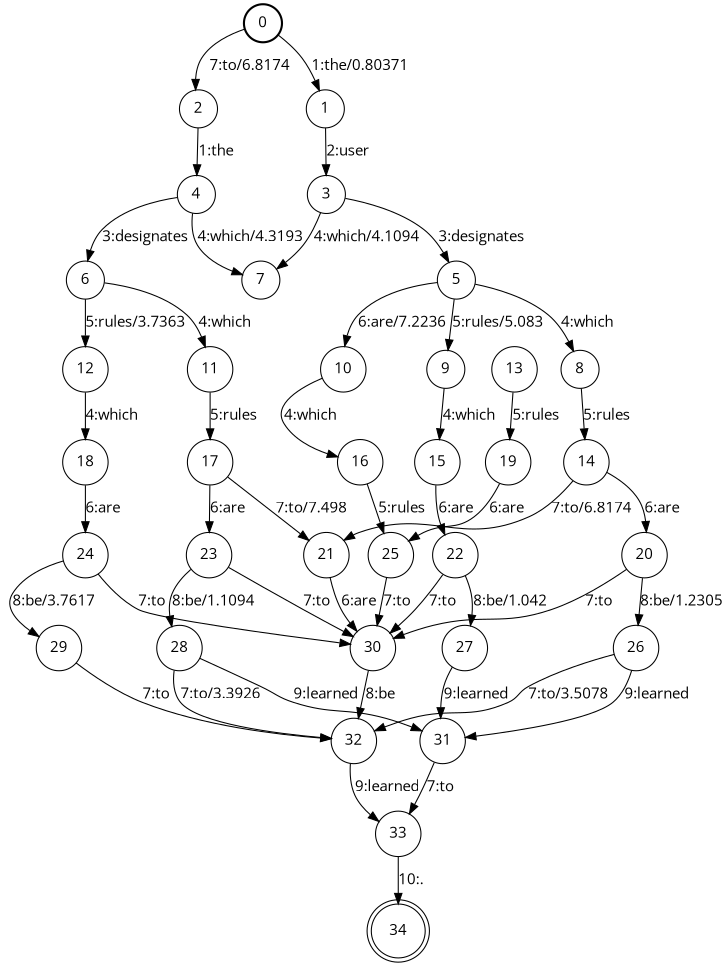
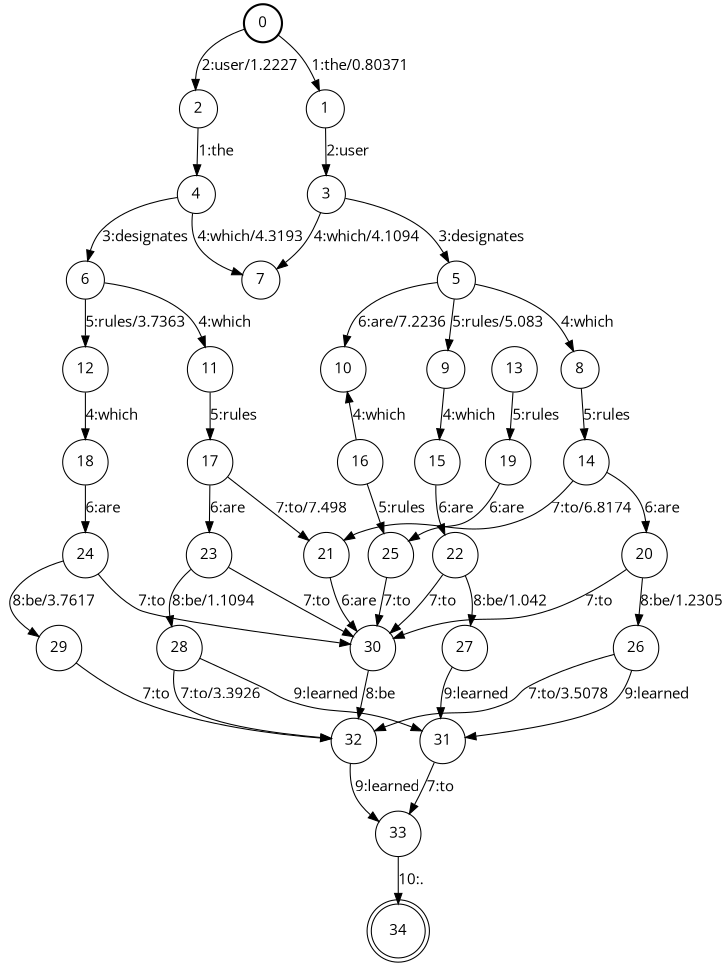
(250, 66) -> (250, 66)
(282, 418) -> (353, 421)
